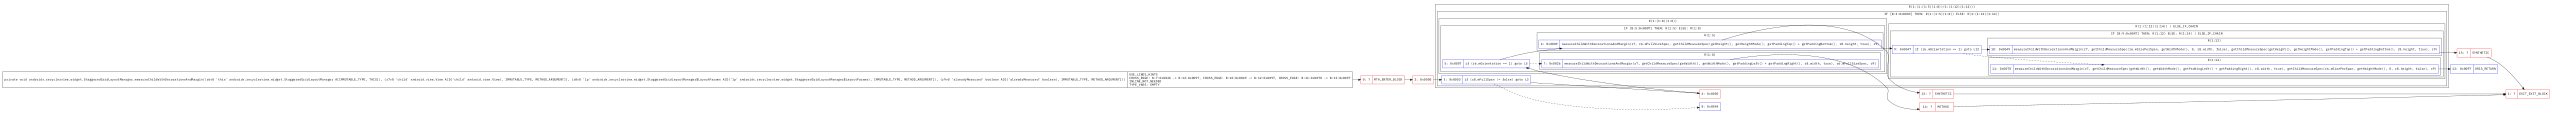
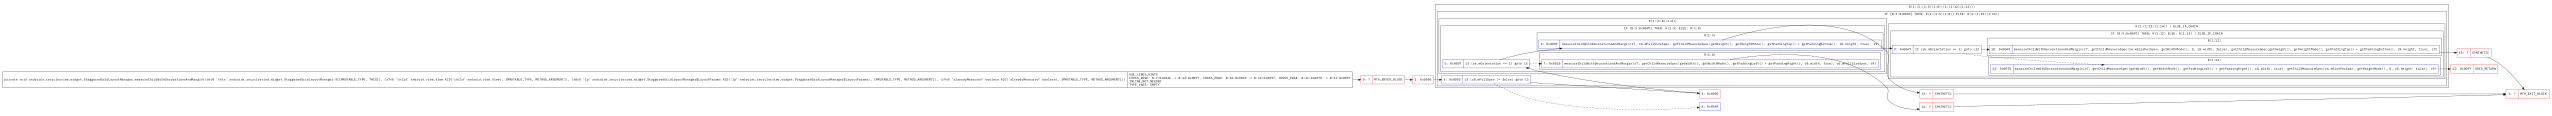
(2474, 69) -> (2474, 69)
(2533, 94) -> (2533, 94)
(1943, 107) -> (1943, 107)
